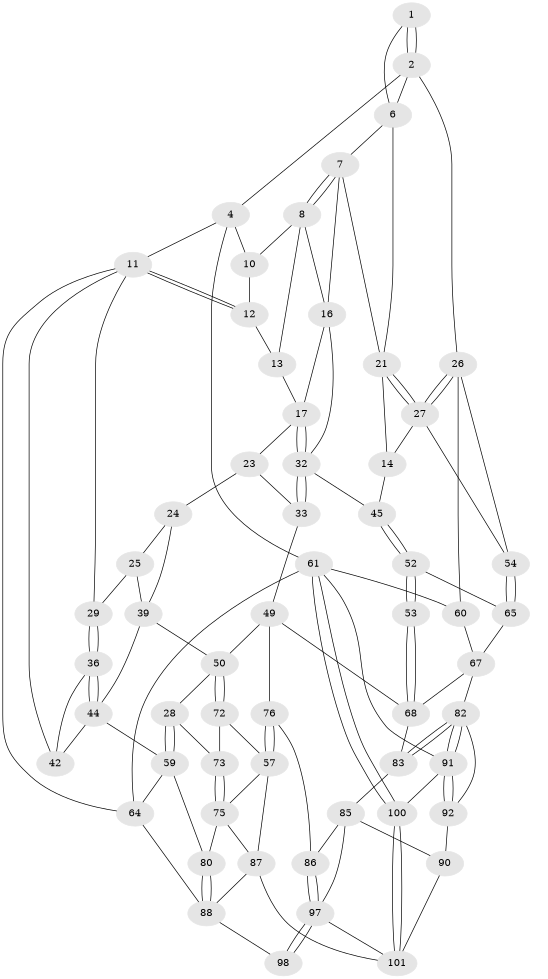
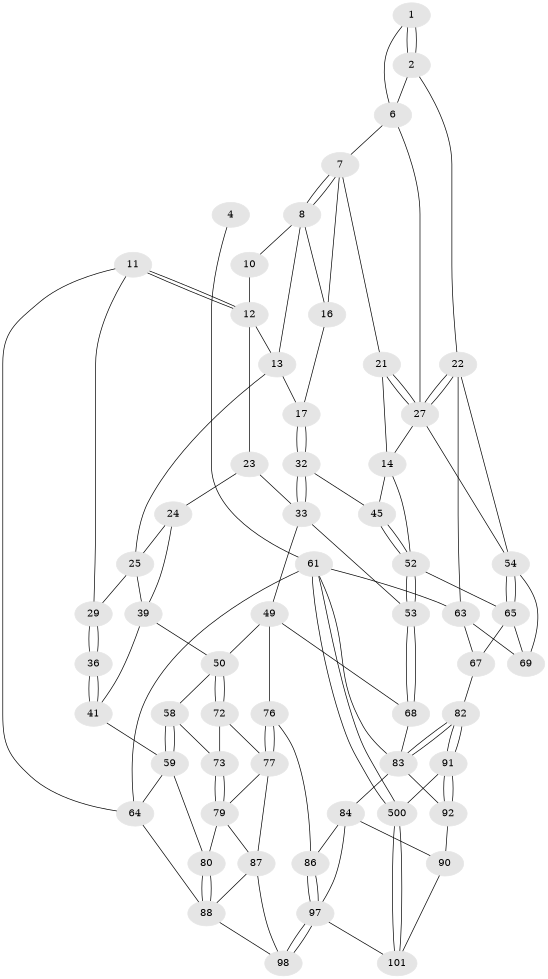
(321, 140) -> none
(182, 240) -> none
(240, 240) -> none
(393, 240) -> (420, 263)
(458, 365) -> (458, 365)
(332, 393) -> none
(275, 439) -> (250, 393)
none -> (183, 452)
none -> (405, 513)
none -> (356, 564)
(461, 614) -> (461, 614)
none -> (526, 664)
(362, 671) -> (342, 660)
(443, 689) -> none
(94, 714) -> (94, 714)
(170, 714) -> (170, 714)
(55, 764) -> none
(270, 764) -> (270, 764)
(475, 766) -> (426, 791)
(220, 814) -> (220, 814)
(346, 814) -> (346, 814)
(397, 814) -> (397, 814)
(312, 940) -> (264, 915)
